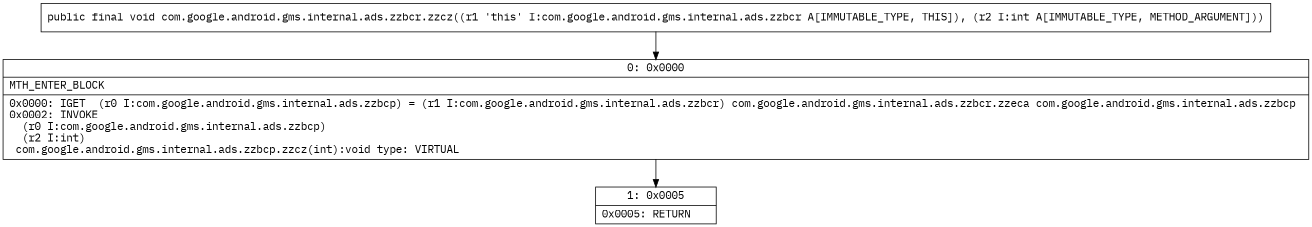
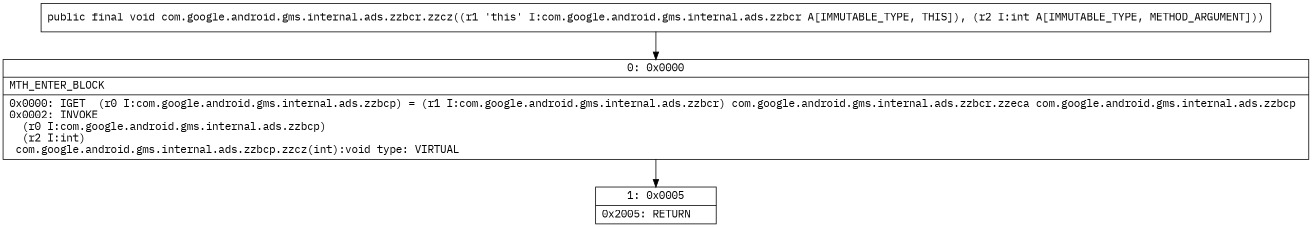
(656, 214) -> (656, 214)
